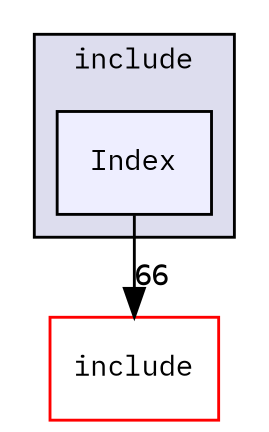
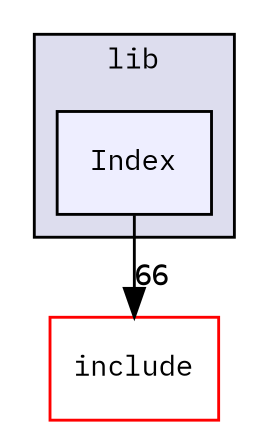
(134, 61) -> (134, 61)
